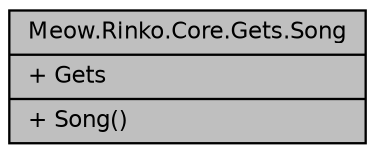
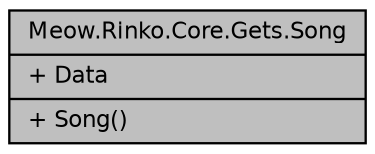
(68, 76) -> (69, 76)
